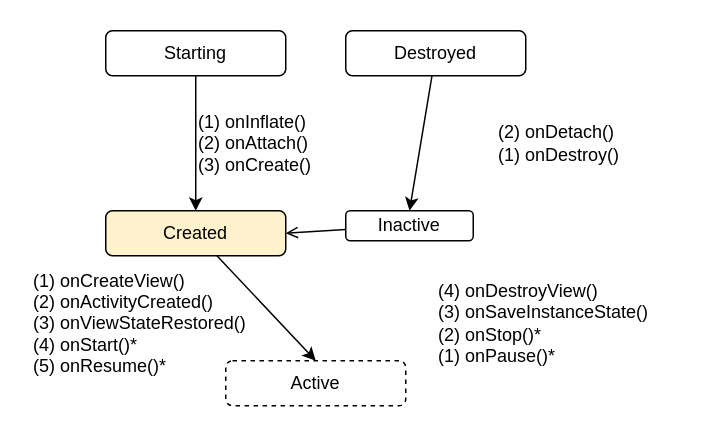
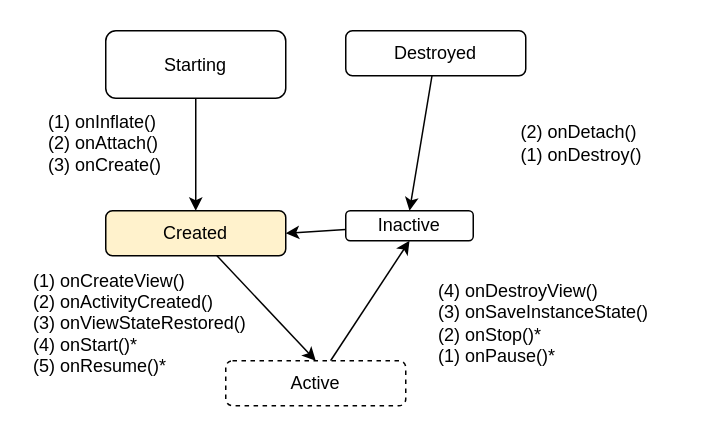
(196, 53) -> (196, 65)
(263, 143) -> (113, 143)
(593, 143) -> (616, 143)
(294, 233) -> (297, 233)
none -> (367, 305)
